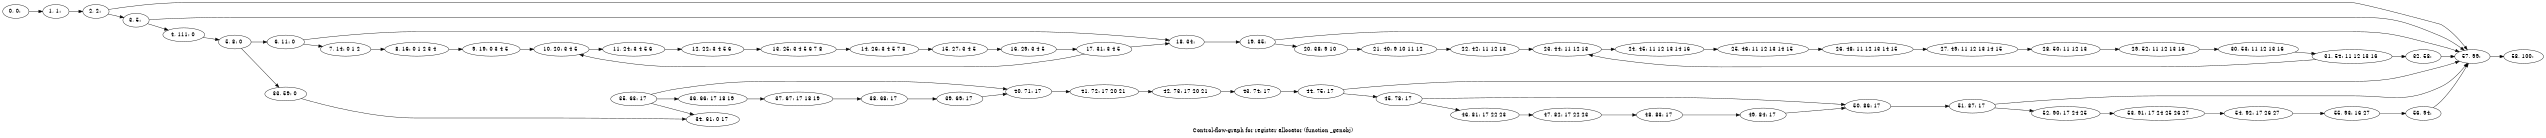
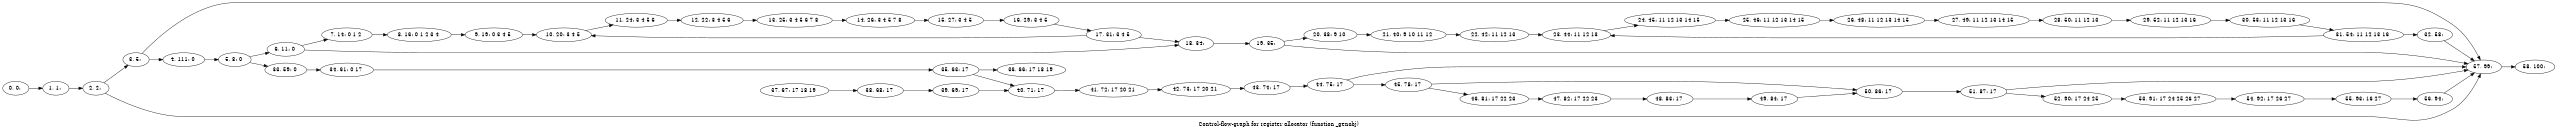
(1660, 49) -> (1670, 20)
(754, 99) -> none
(671, 109) -> (651, 70)
